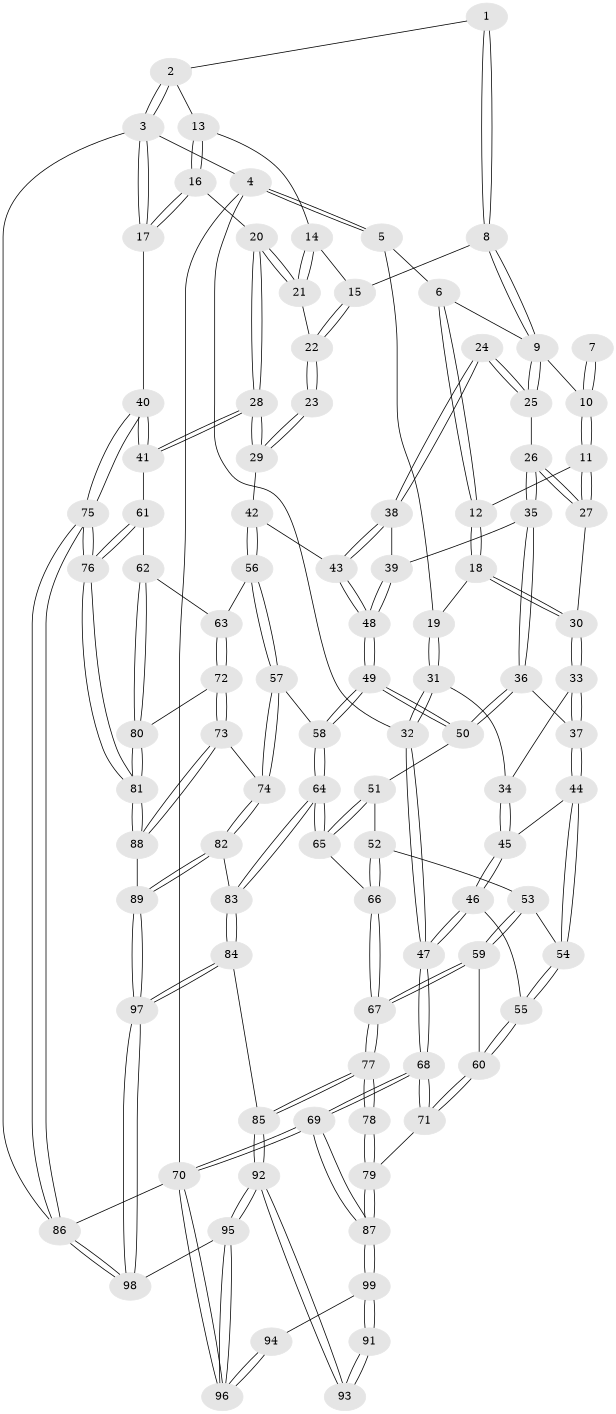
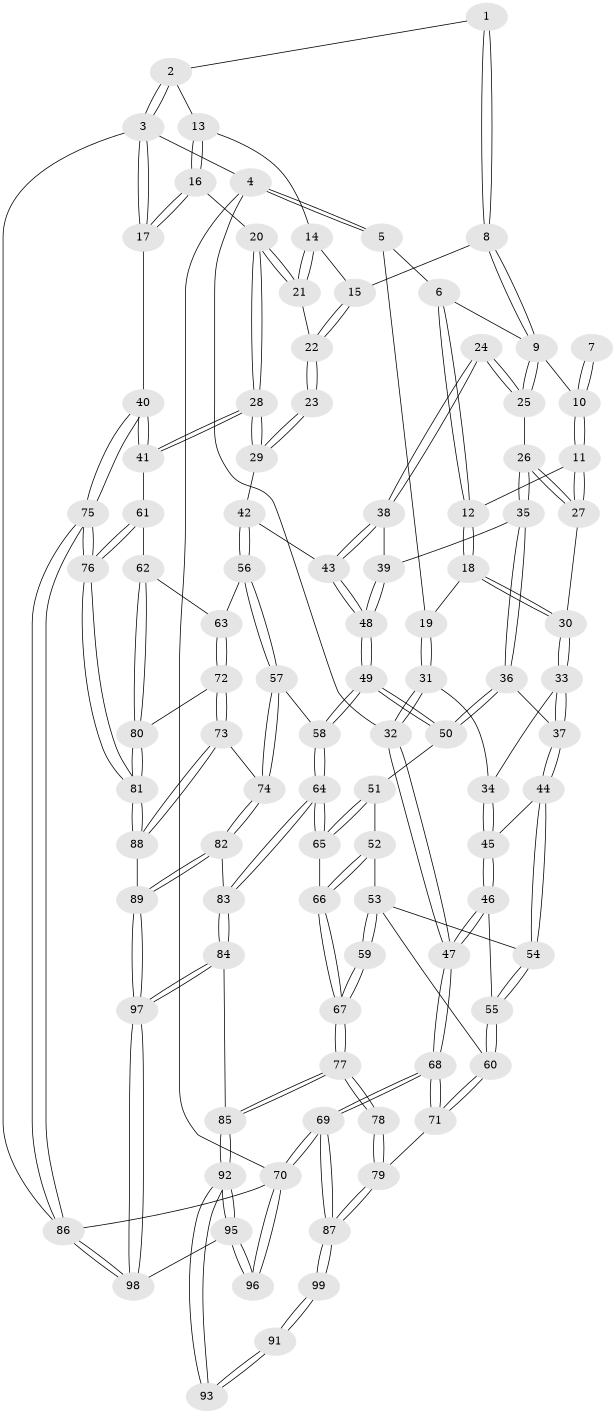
(479, 1010) -> (432, 983)
(271, 1342) -> none
